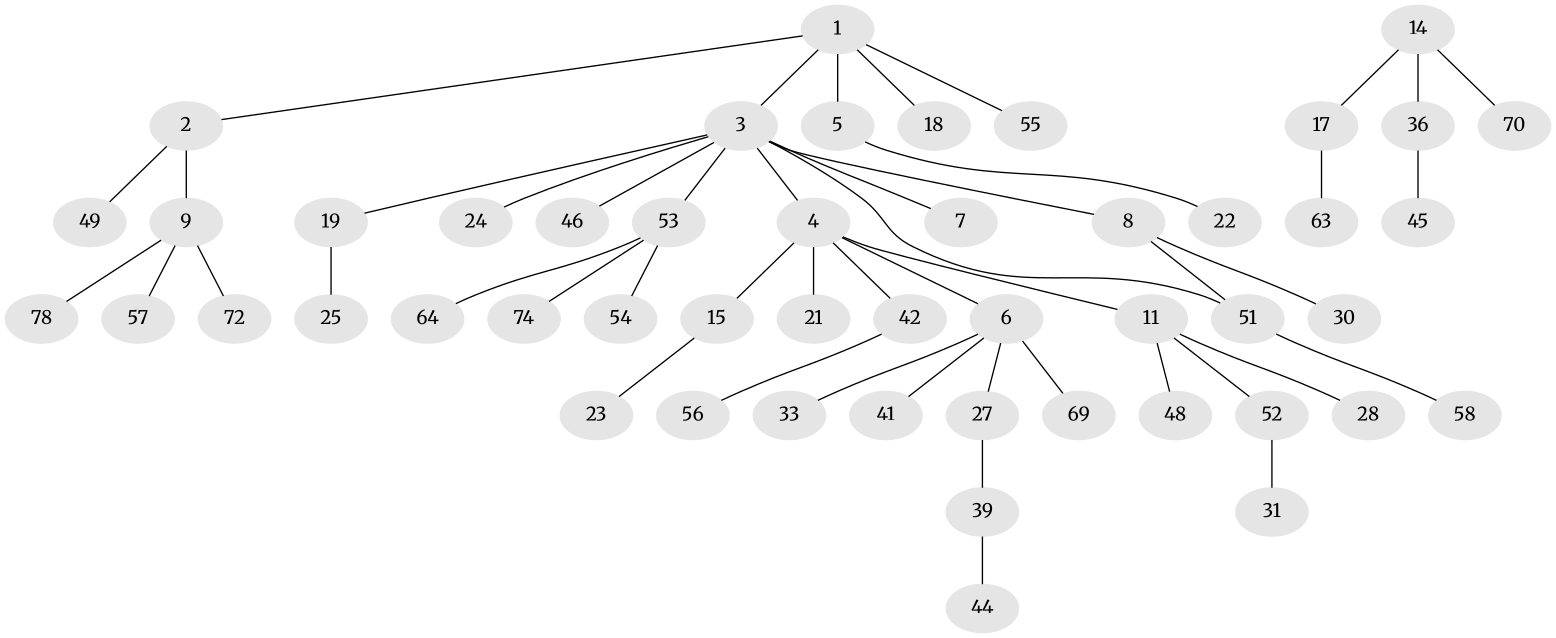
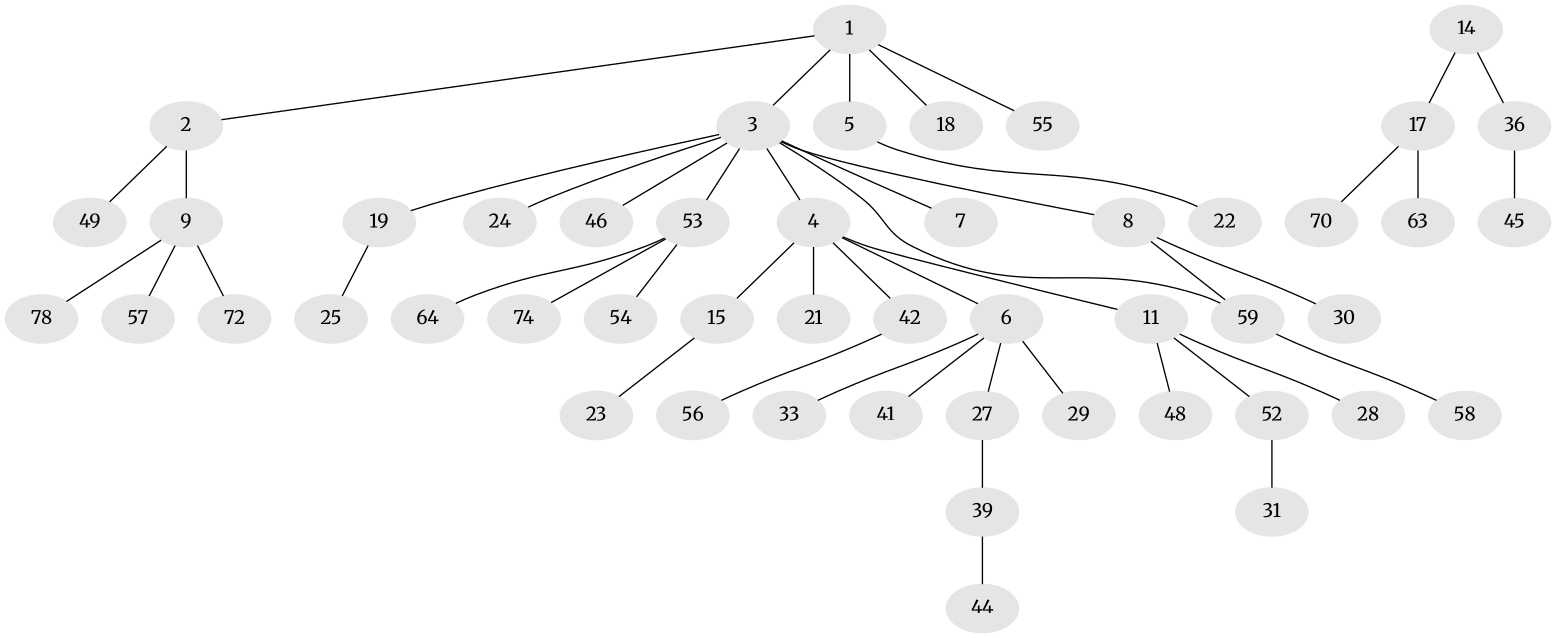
(1466, 78) -> (1370, 174)
(1248, 319) -> (1248, 319)
(1079, 415) -> (1079, 415)
